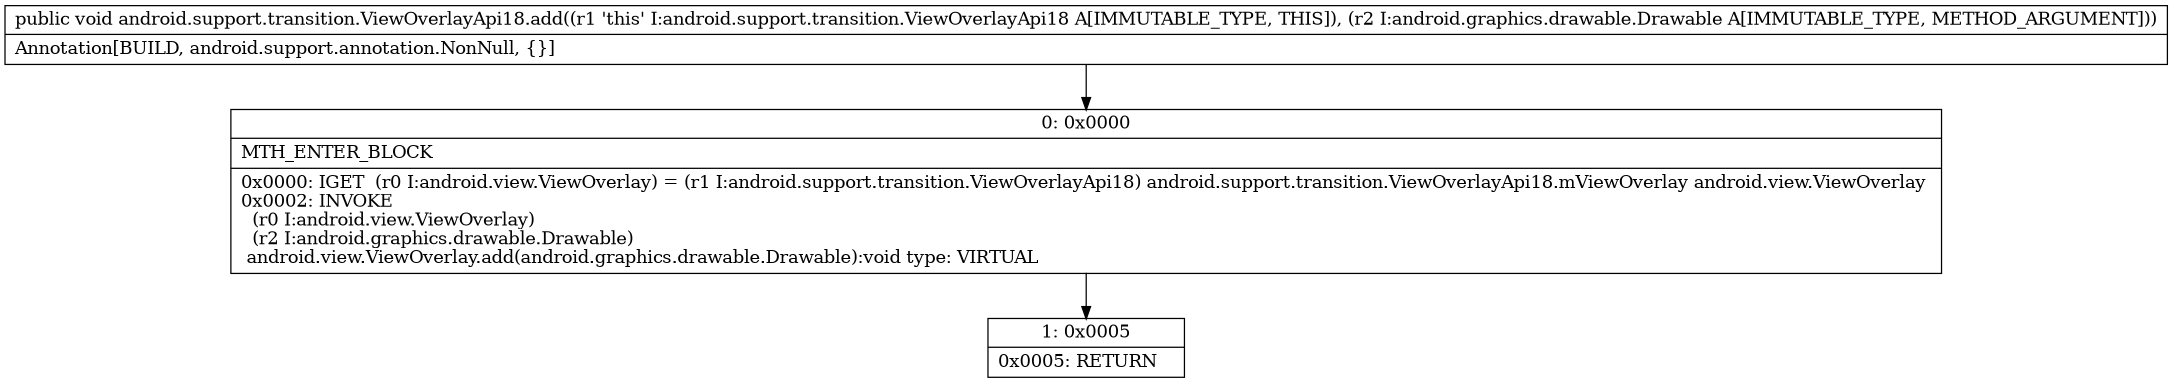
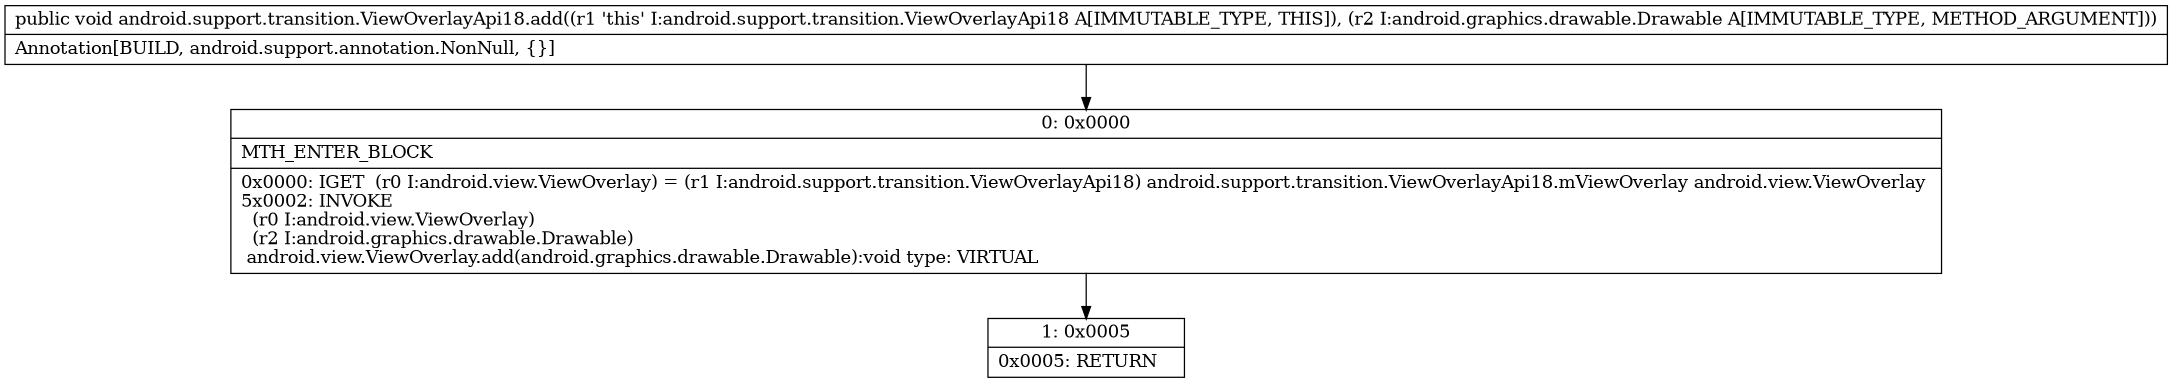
(323, 201) -> (323, 201)
